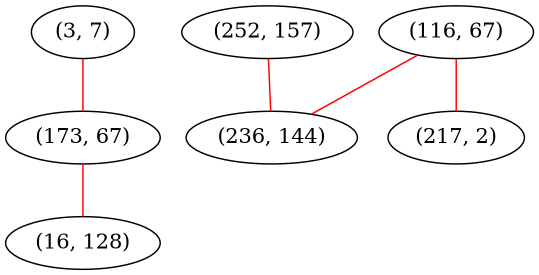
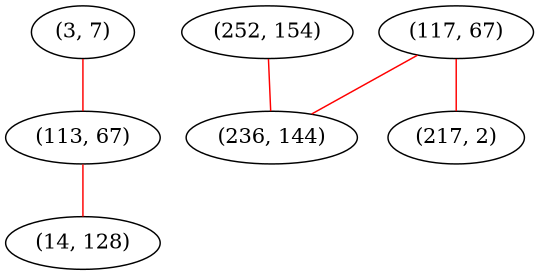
(267, 32) -> (267, 32)
(456, 32) -> (456, 32)
(83, 138) -> (83, 138)
(83, 243) -> (83, 243)
